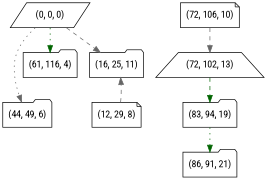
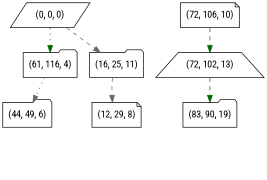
(210, 37) -> (210, 37)
(15, 59) -> (40, 87)
(121, 93) -> (112, 87)
(210, 115) -> (210, 115)
(210, 165) -> none
